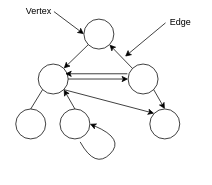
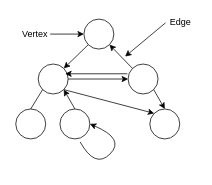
(39, 12) -> (35, 34)
